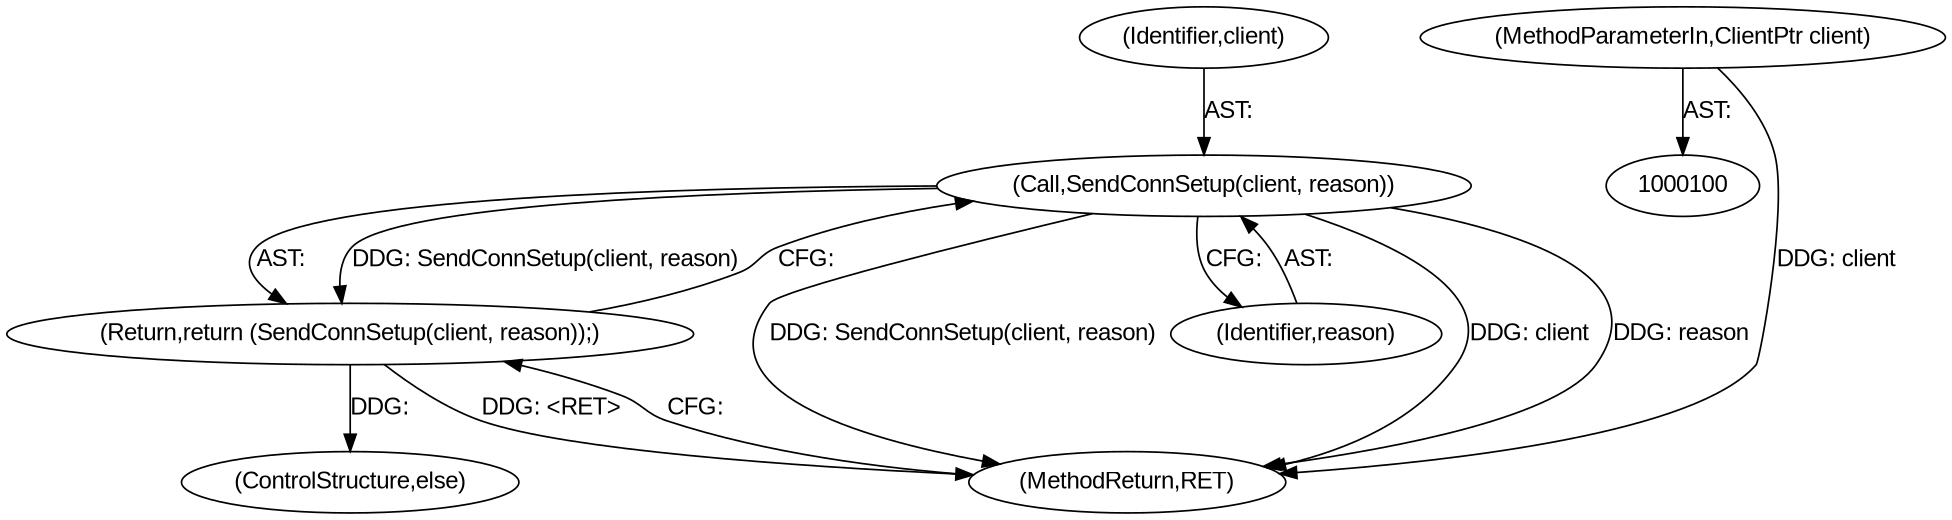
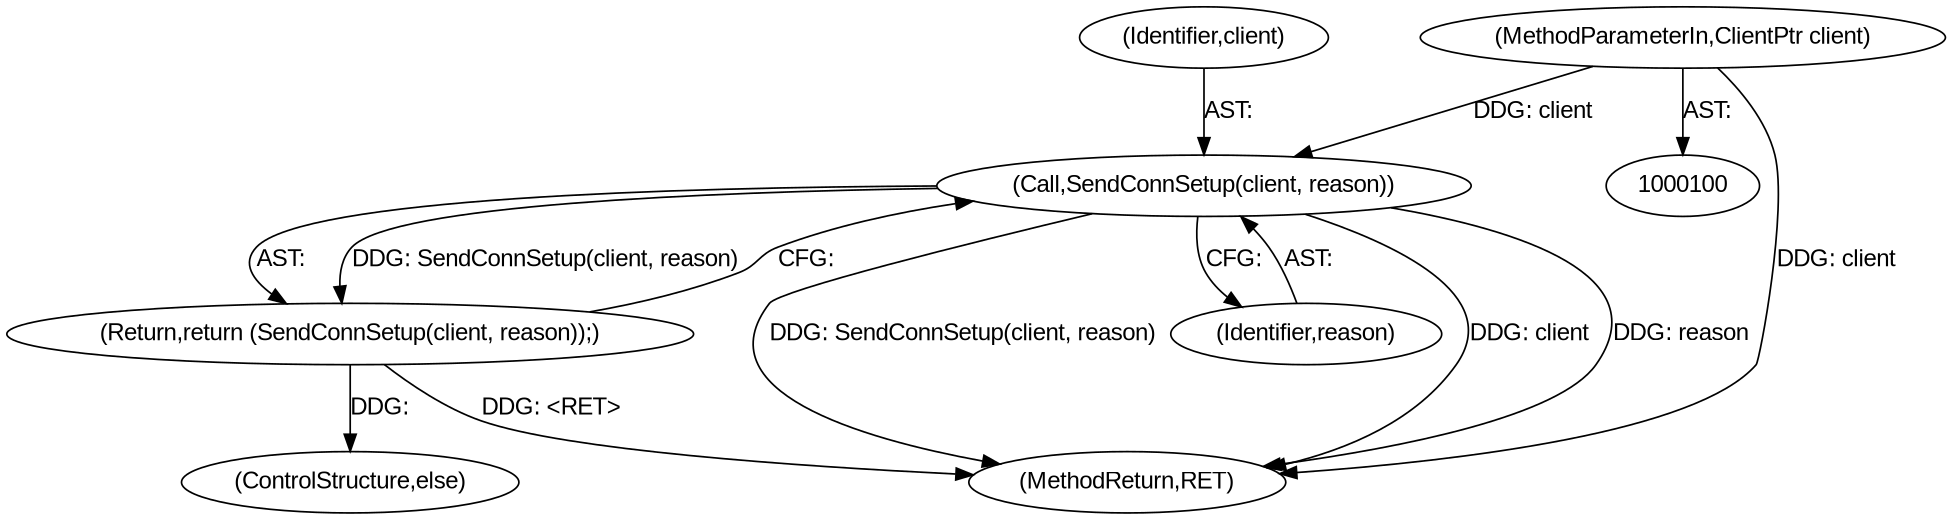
none -> (1452, 109)
(741, 442) -> none
